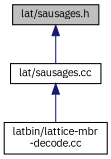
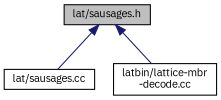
(56, 108) -> (137, 48)
